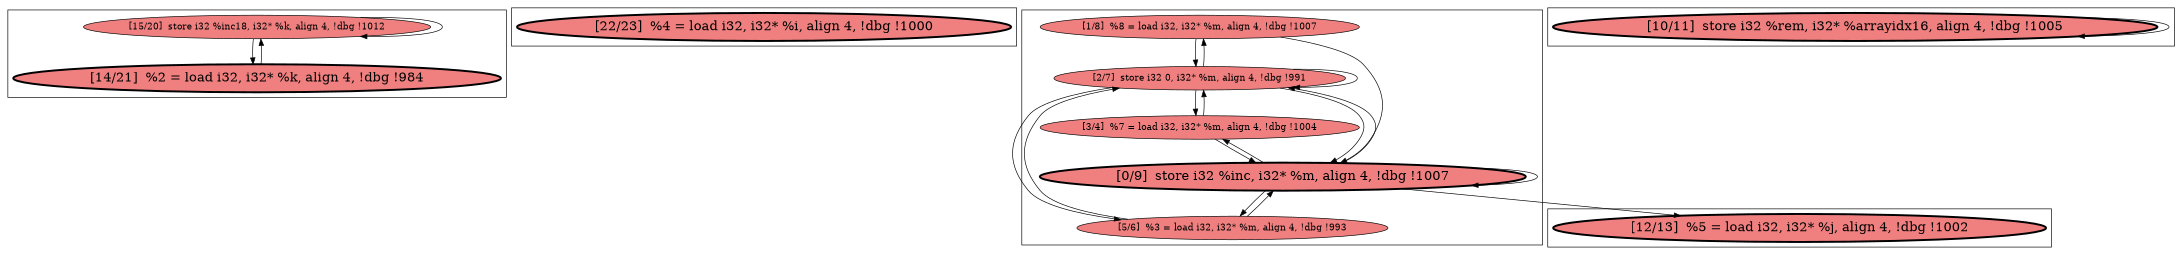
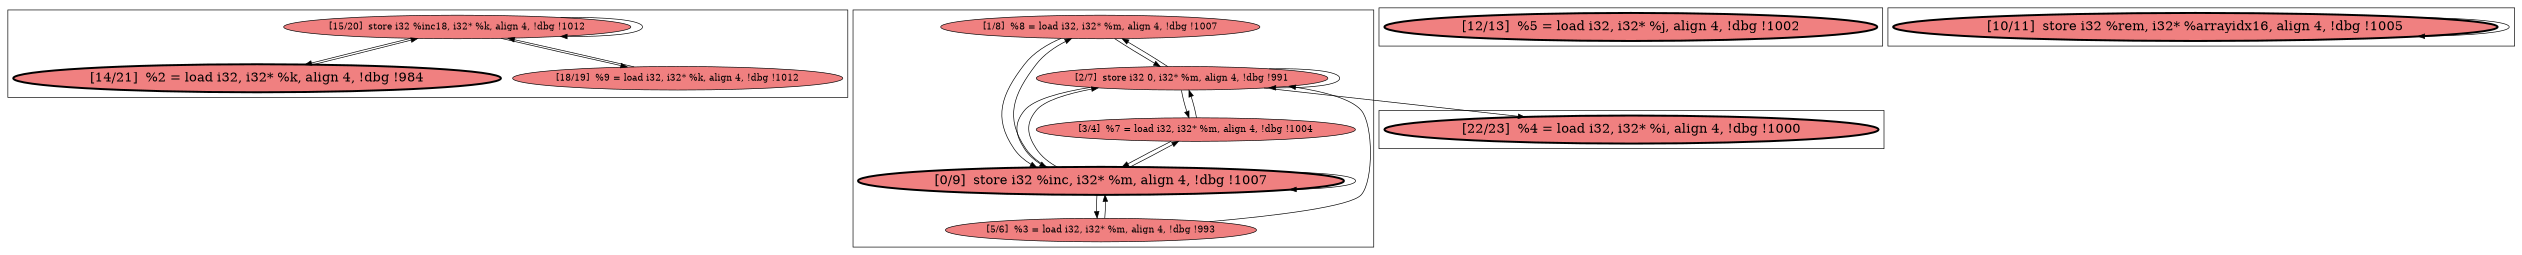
none -> (678, 78)
(1013, 154) -> (1391, 102)
(1538, 202) -> (1016, 101)
